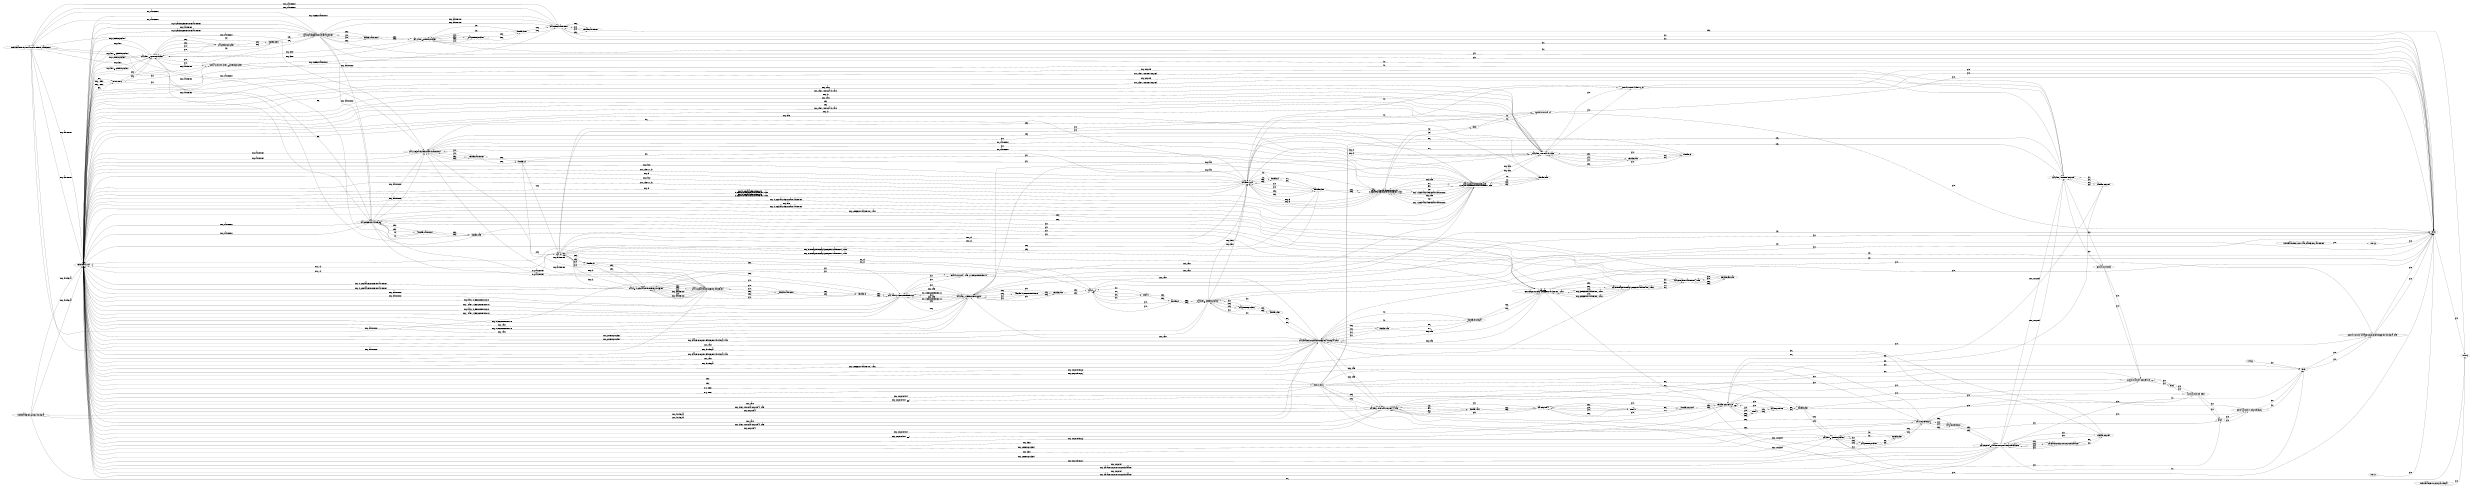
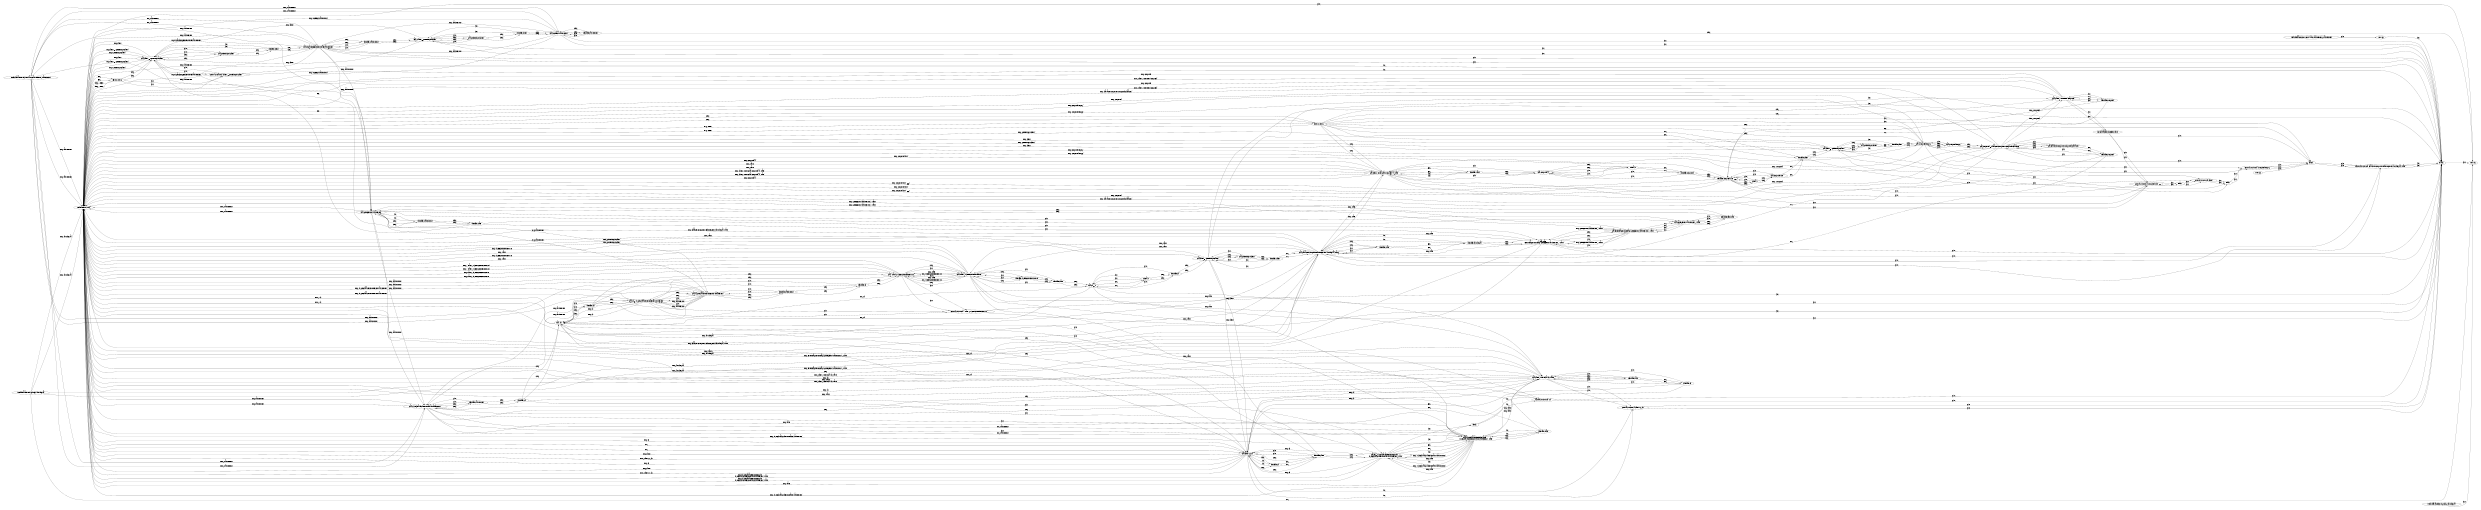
none -> (1263, 5)
(2104, 267) -> (2108, 132)
(2373, 475) -> none
